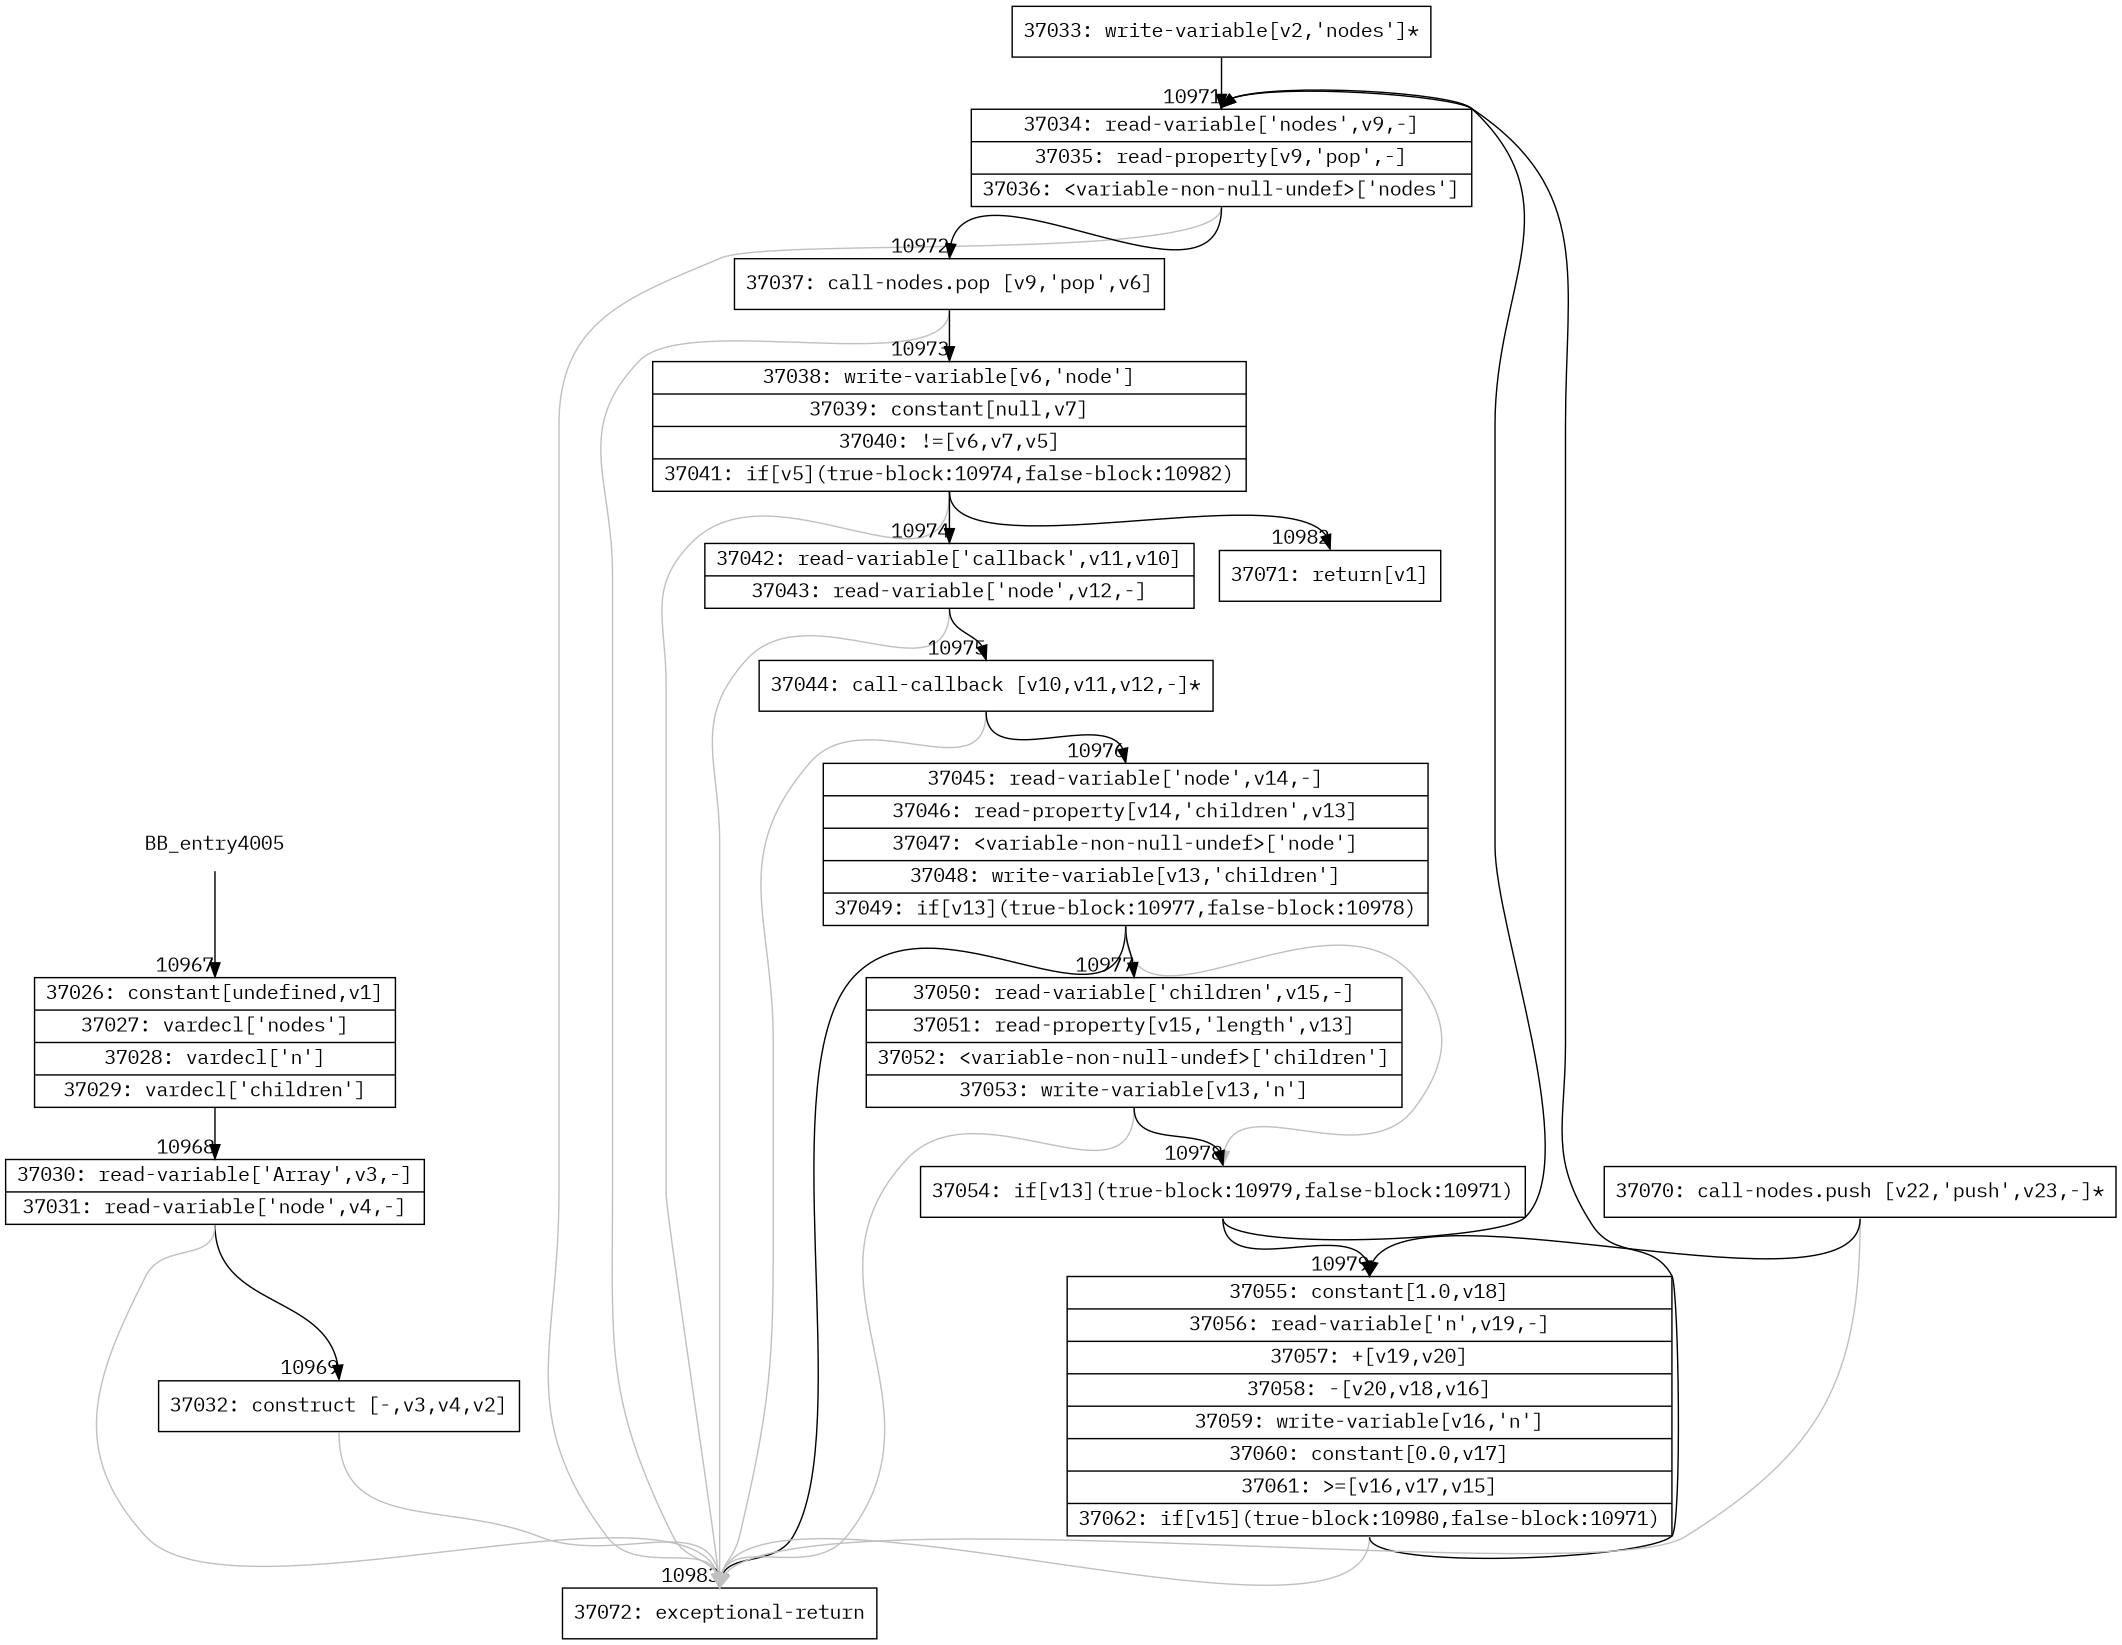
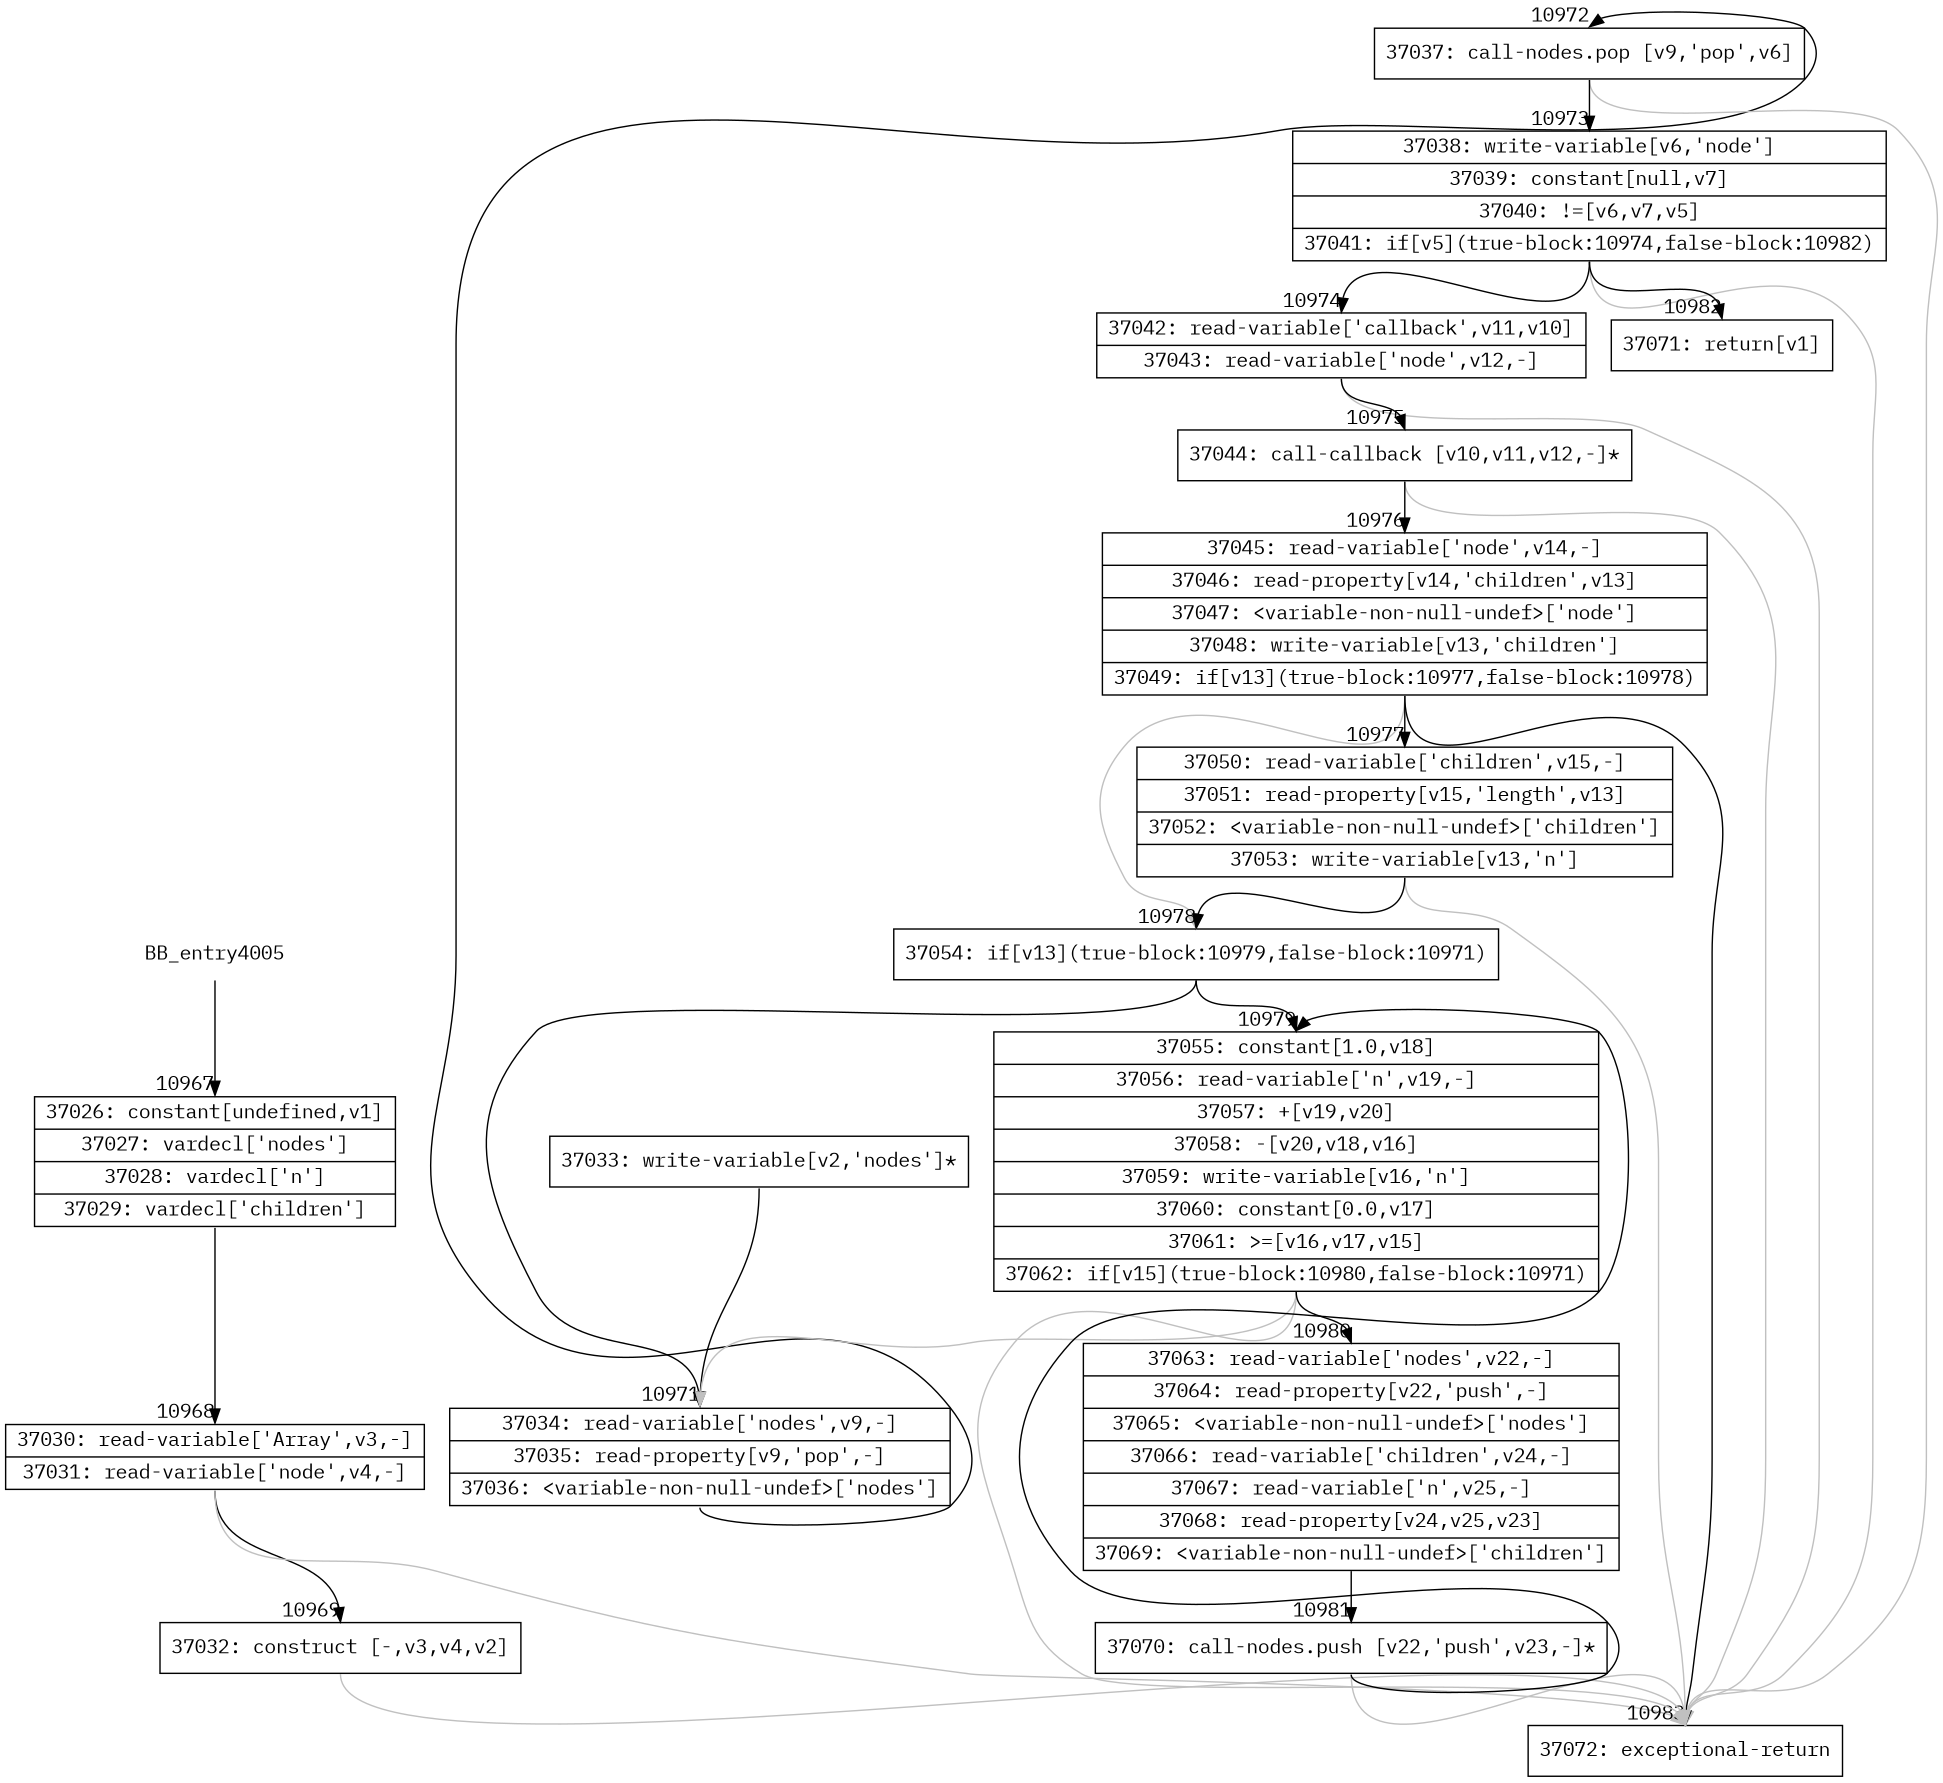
(559, 668) -> none
(1565, 866) -> (993, 1341)
none -> (1351, 1457)
